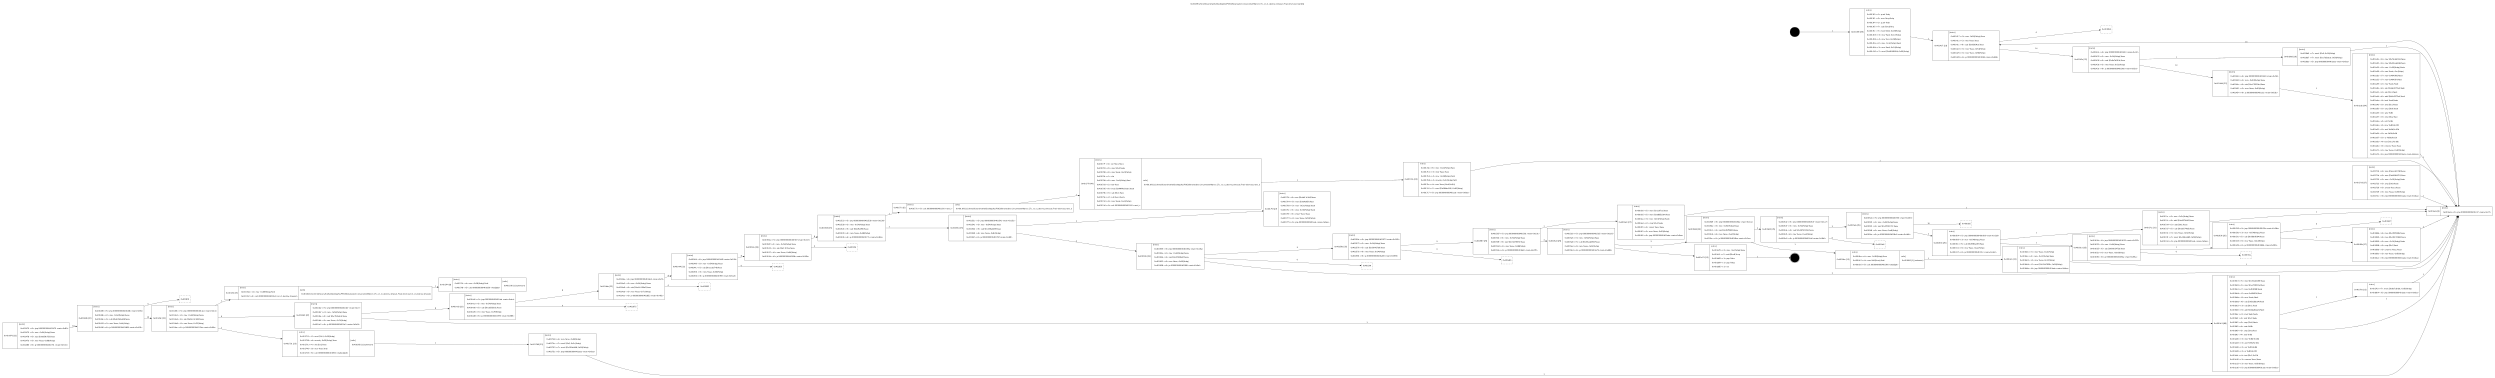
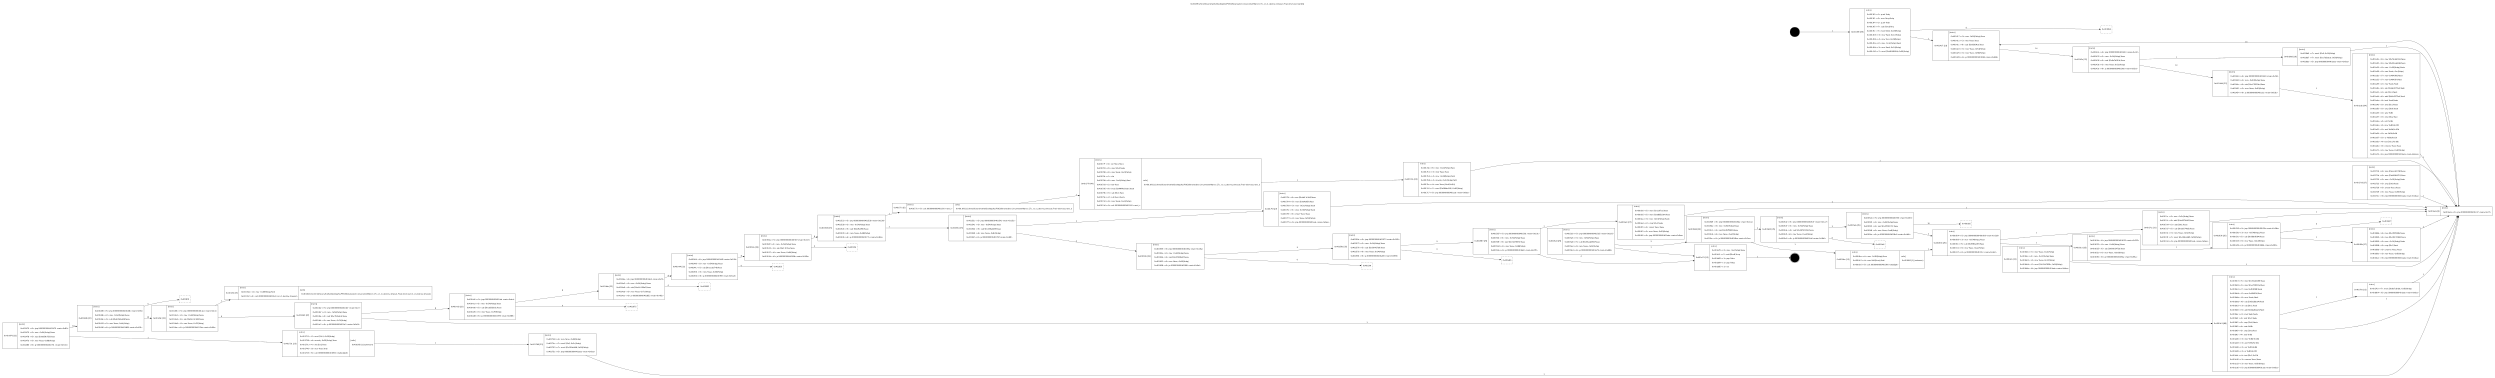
(2049, 36) -> (2005, 29)
(1543, 241) -> (1615, 264)
(2246, 255) -> none
(1963, 259) -> (1928, 250)
(1844, 274) -> (1878, 203)
(482, 285) -> none
(249, 334) -> (175, 340)
